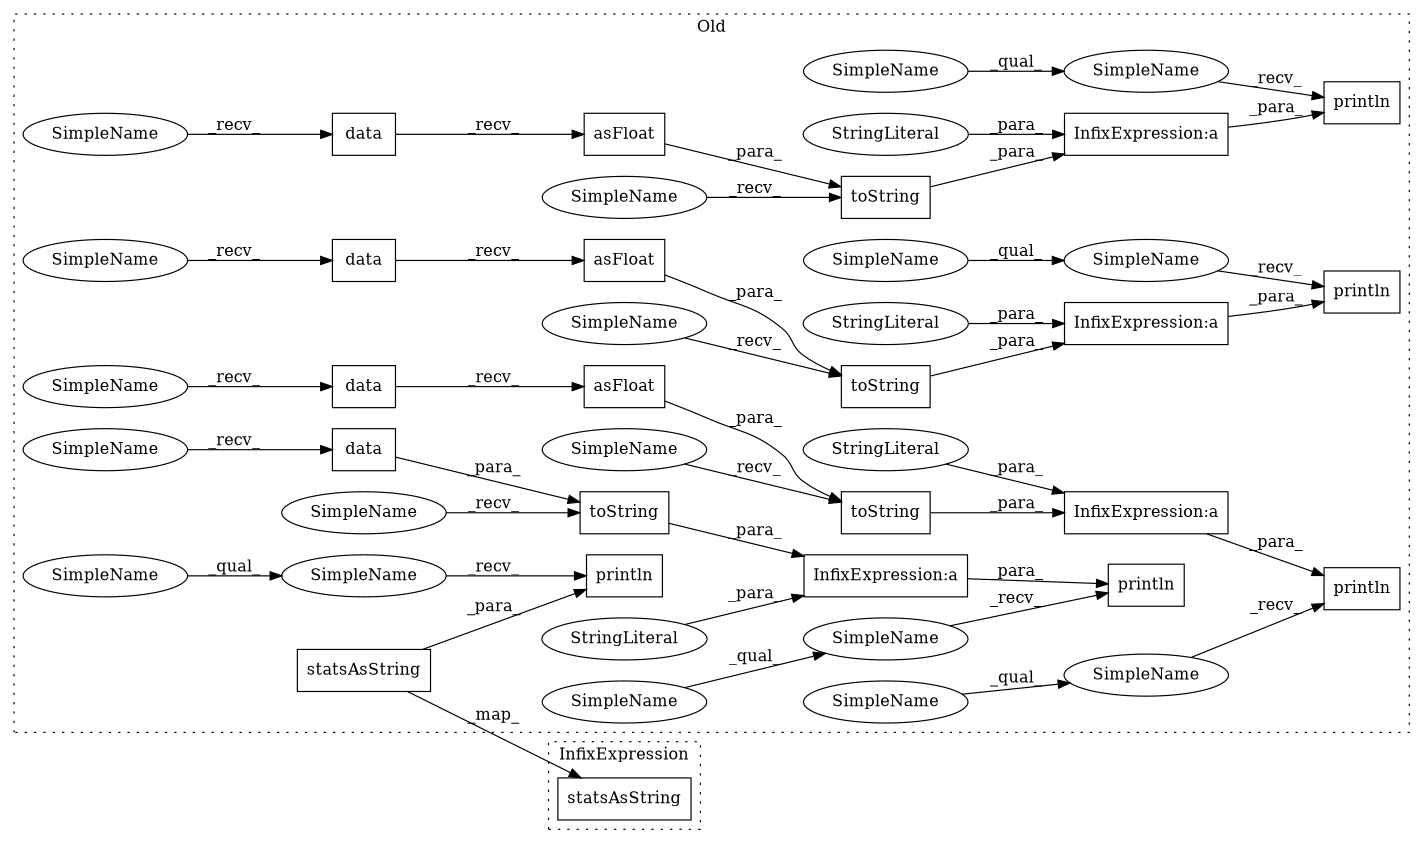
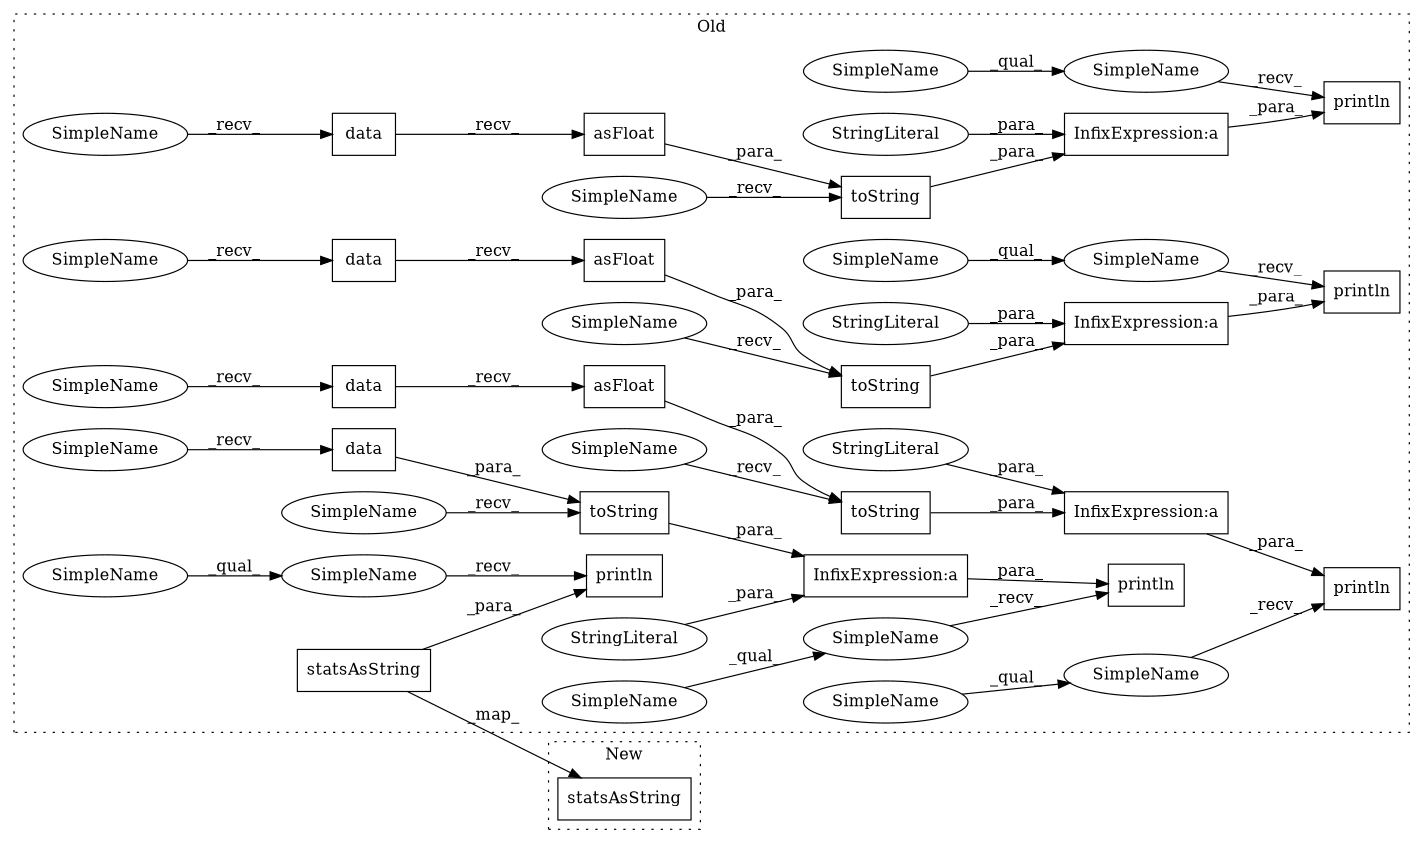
(624, 755) -> (624, 755)
